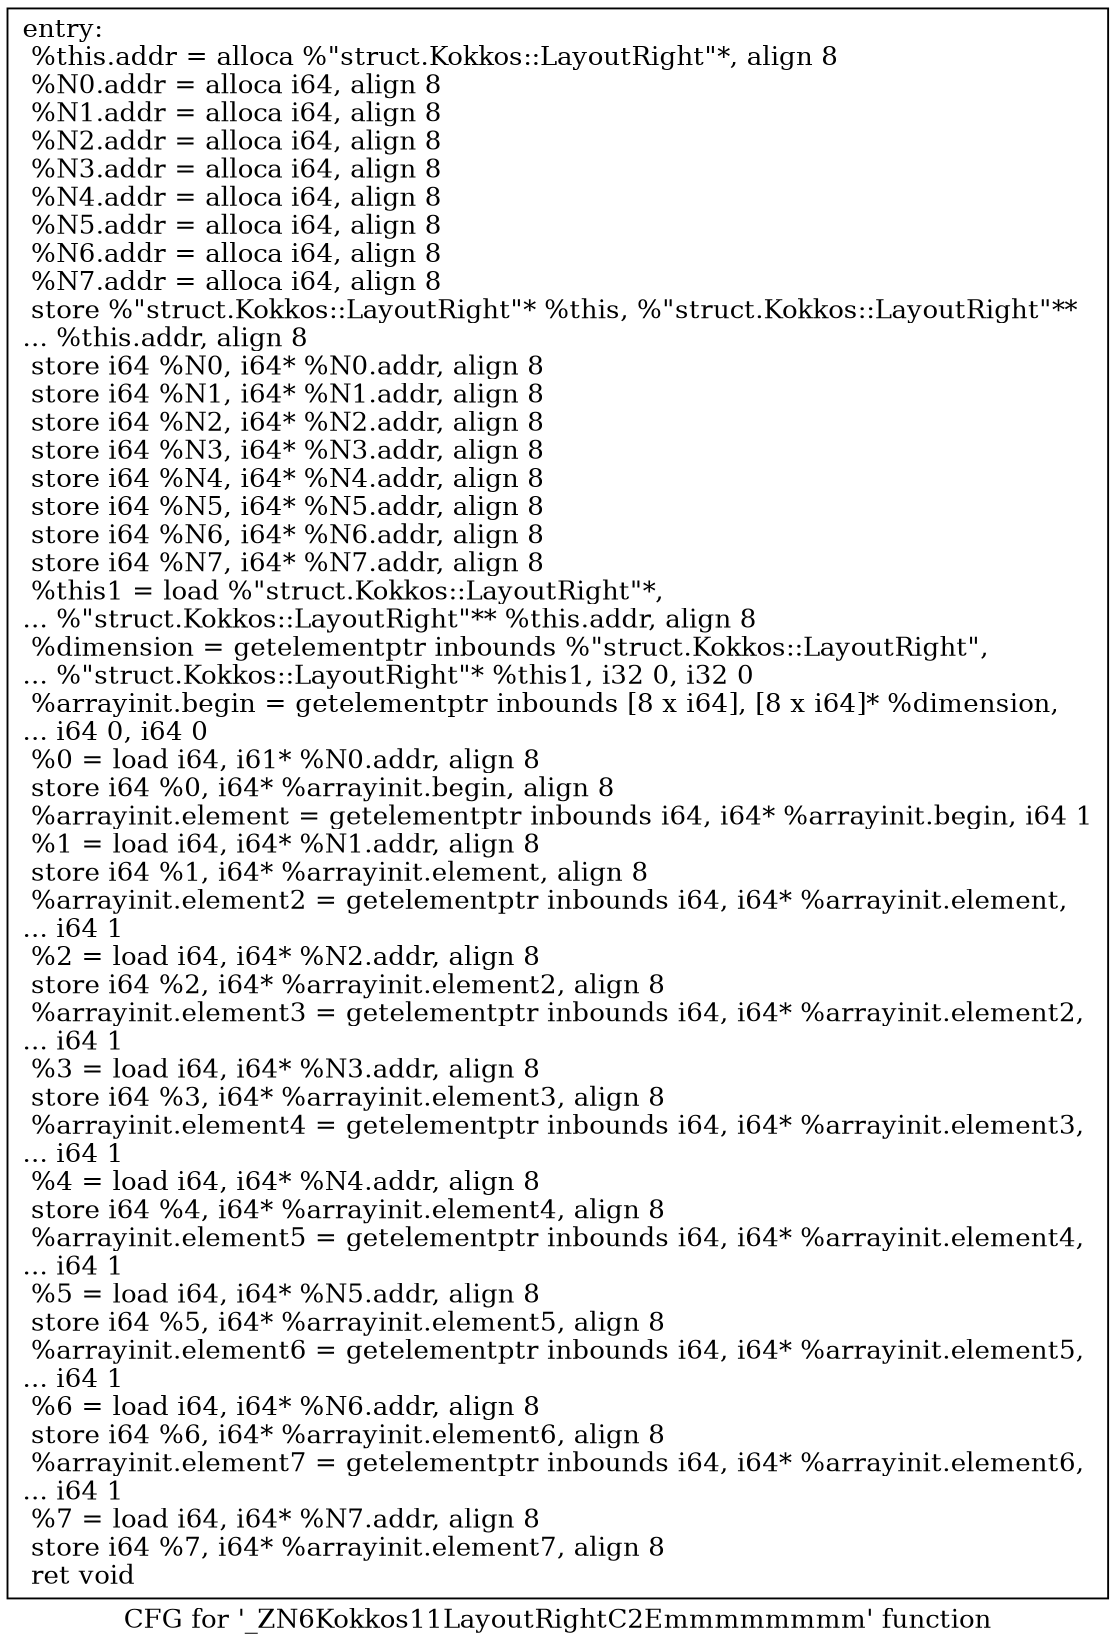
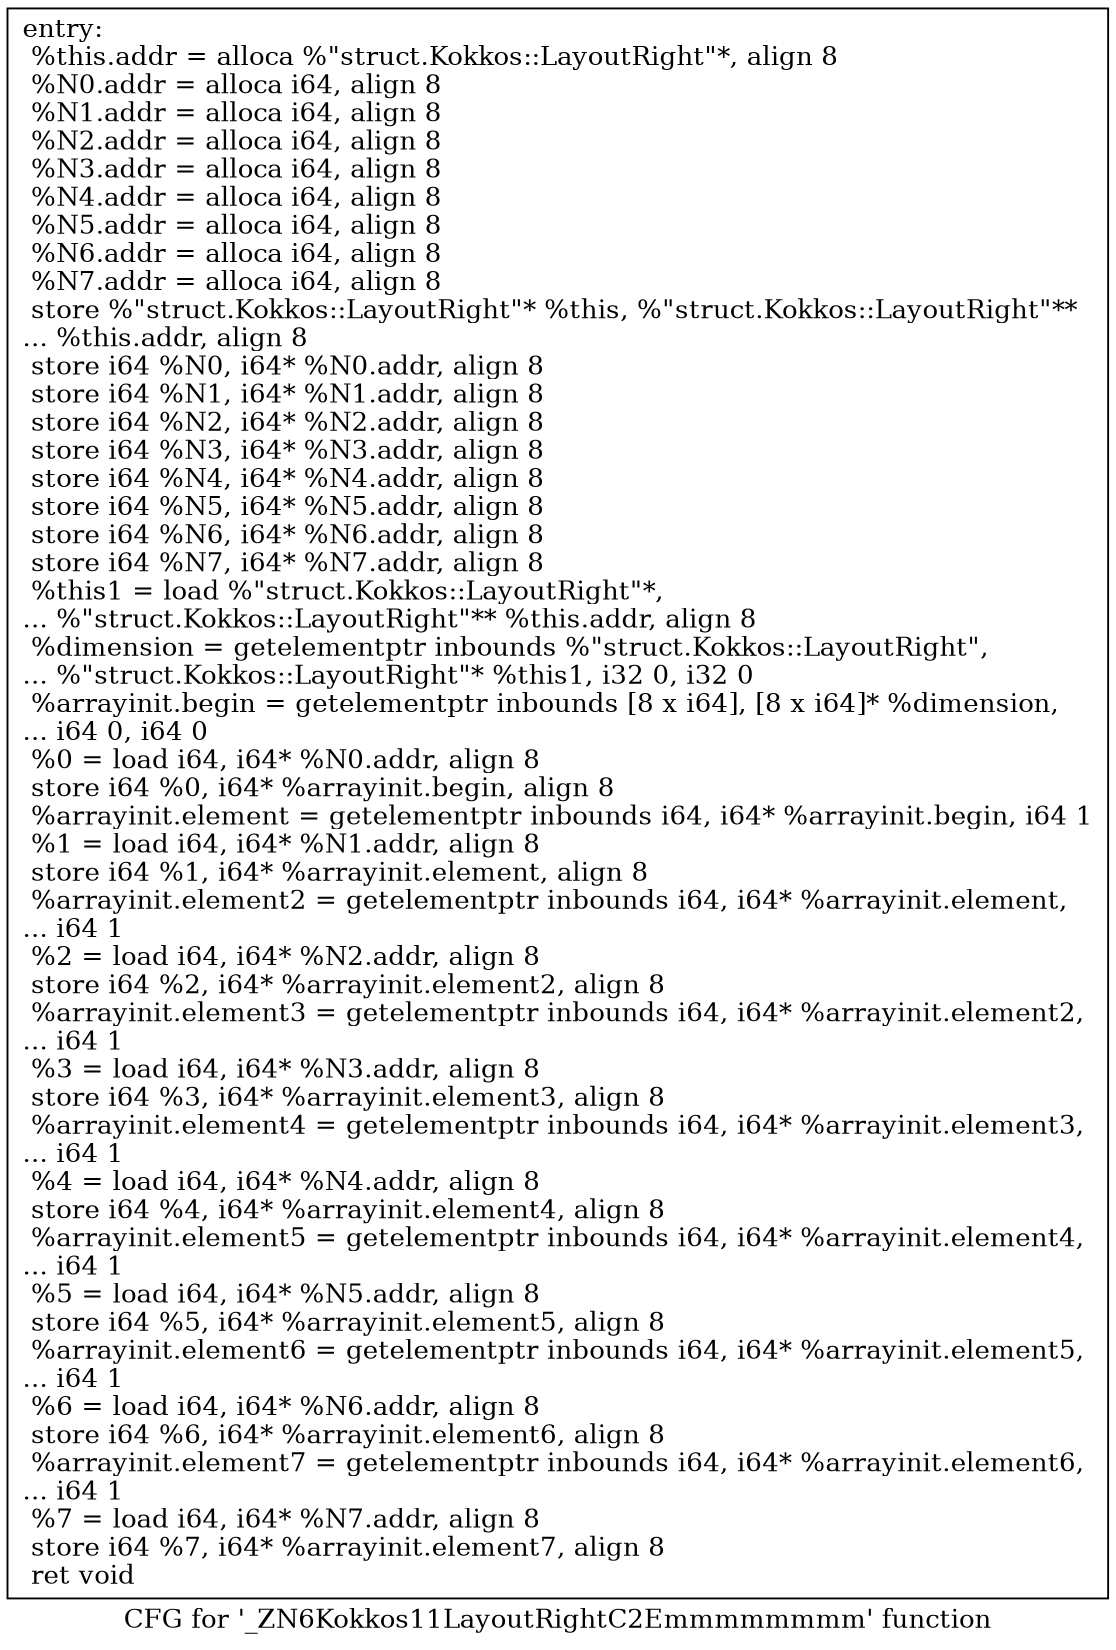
(282, 760) -> (282, 760)
